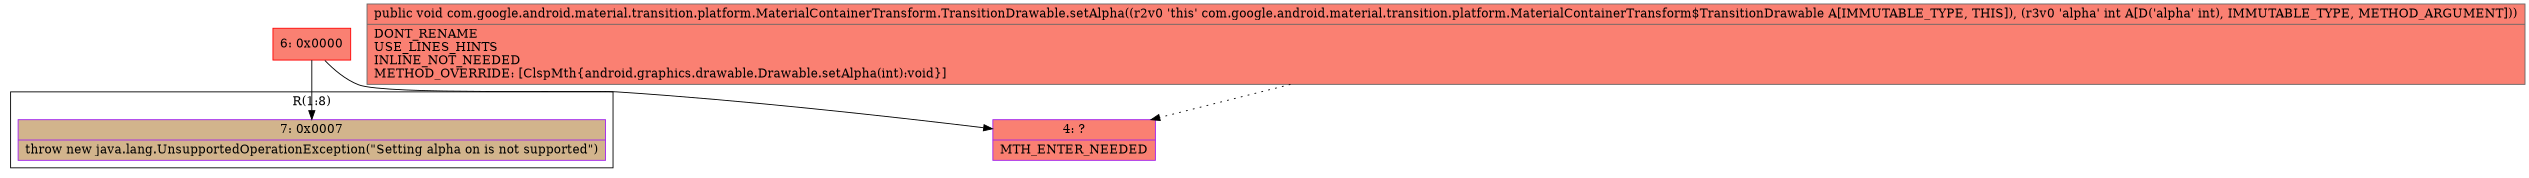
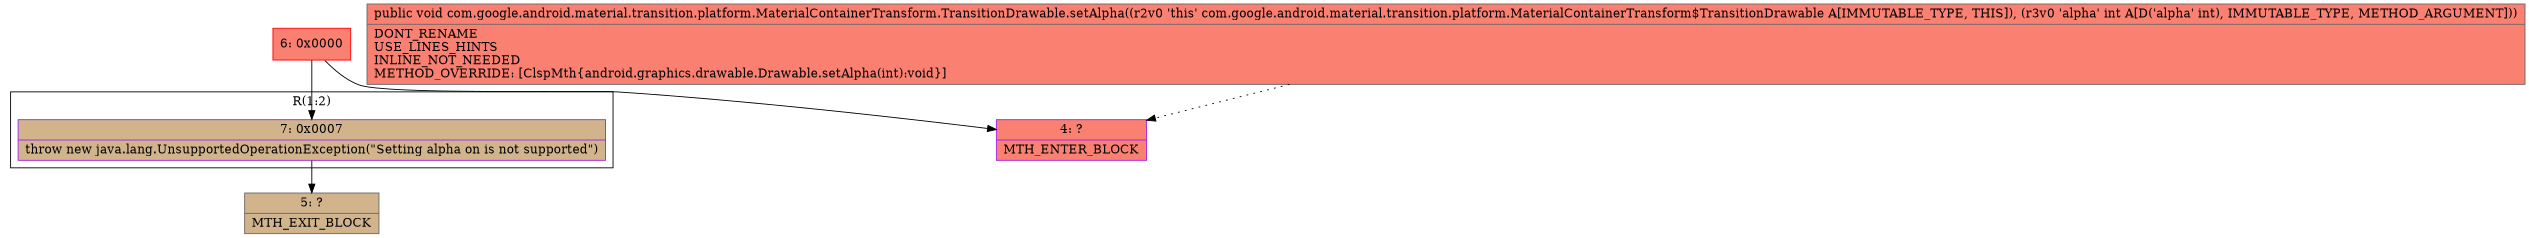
(312, 102) -> (312, 102)
(1074, 150) -> (1071, 150)
none -> (312, 213)
